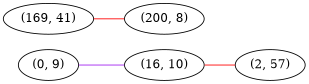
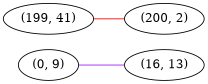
(48, 19) -> (48, 19)
(164, 19) -> (164, 19)
(164, 65) -> (164, 65)
(270, 65) -> none
